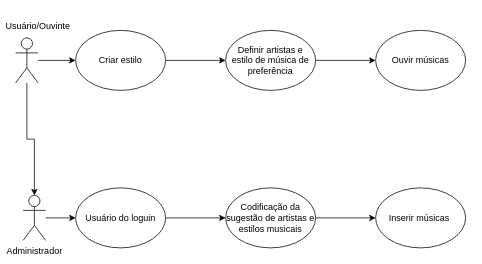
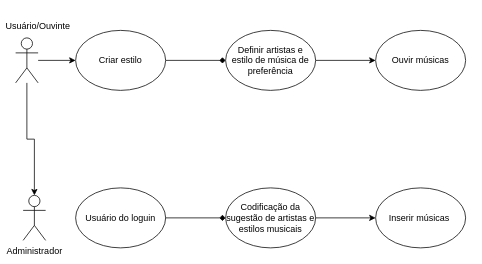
(219, 60) -> (218, 60)
(69, 218) -> none
(219, 218) -> (218, 218)
